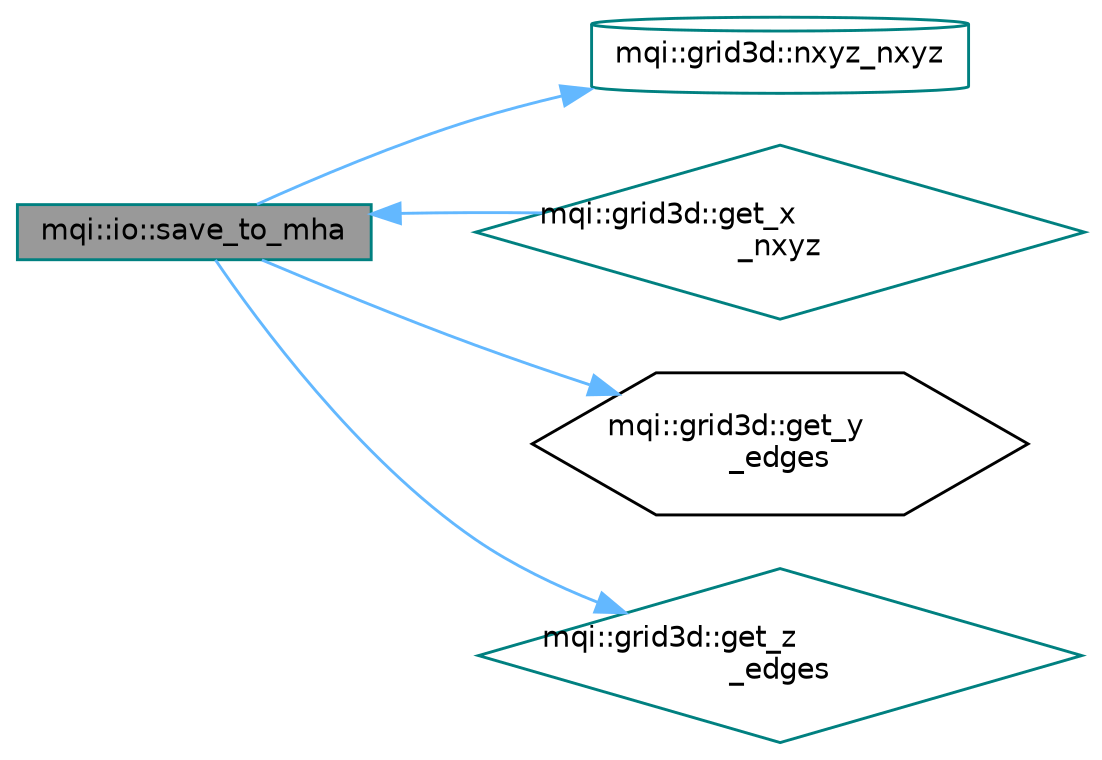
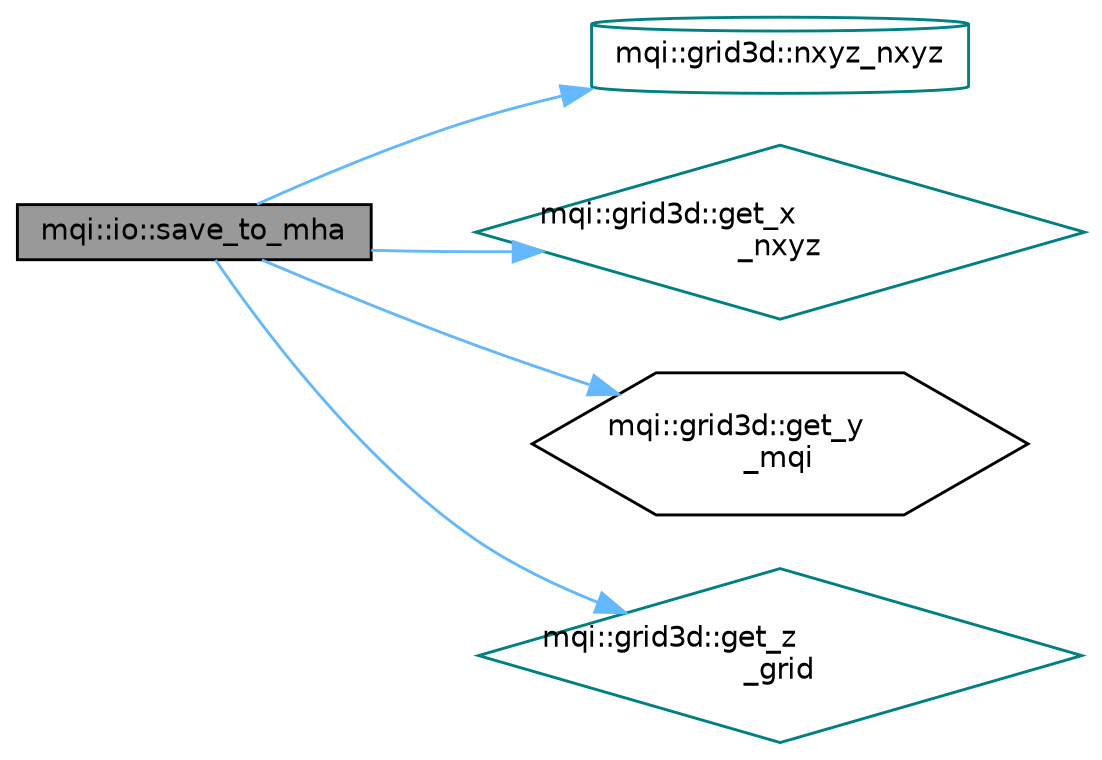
(471, 213) -> (442, 252)
(194, 232) -> (194, 232)
(780, 444) -> (780, 444)
(780, 656) -> (780, 656)
